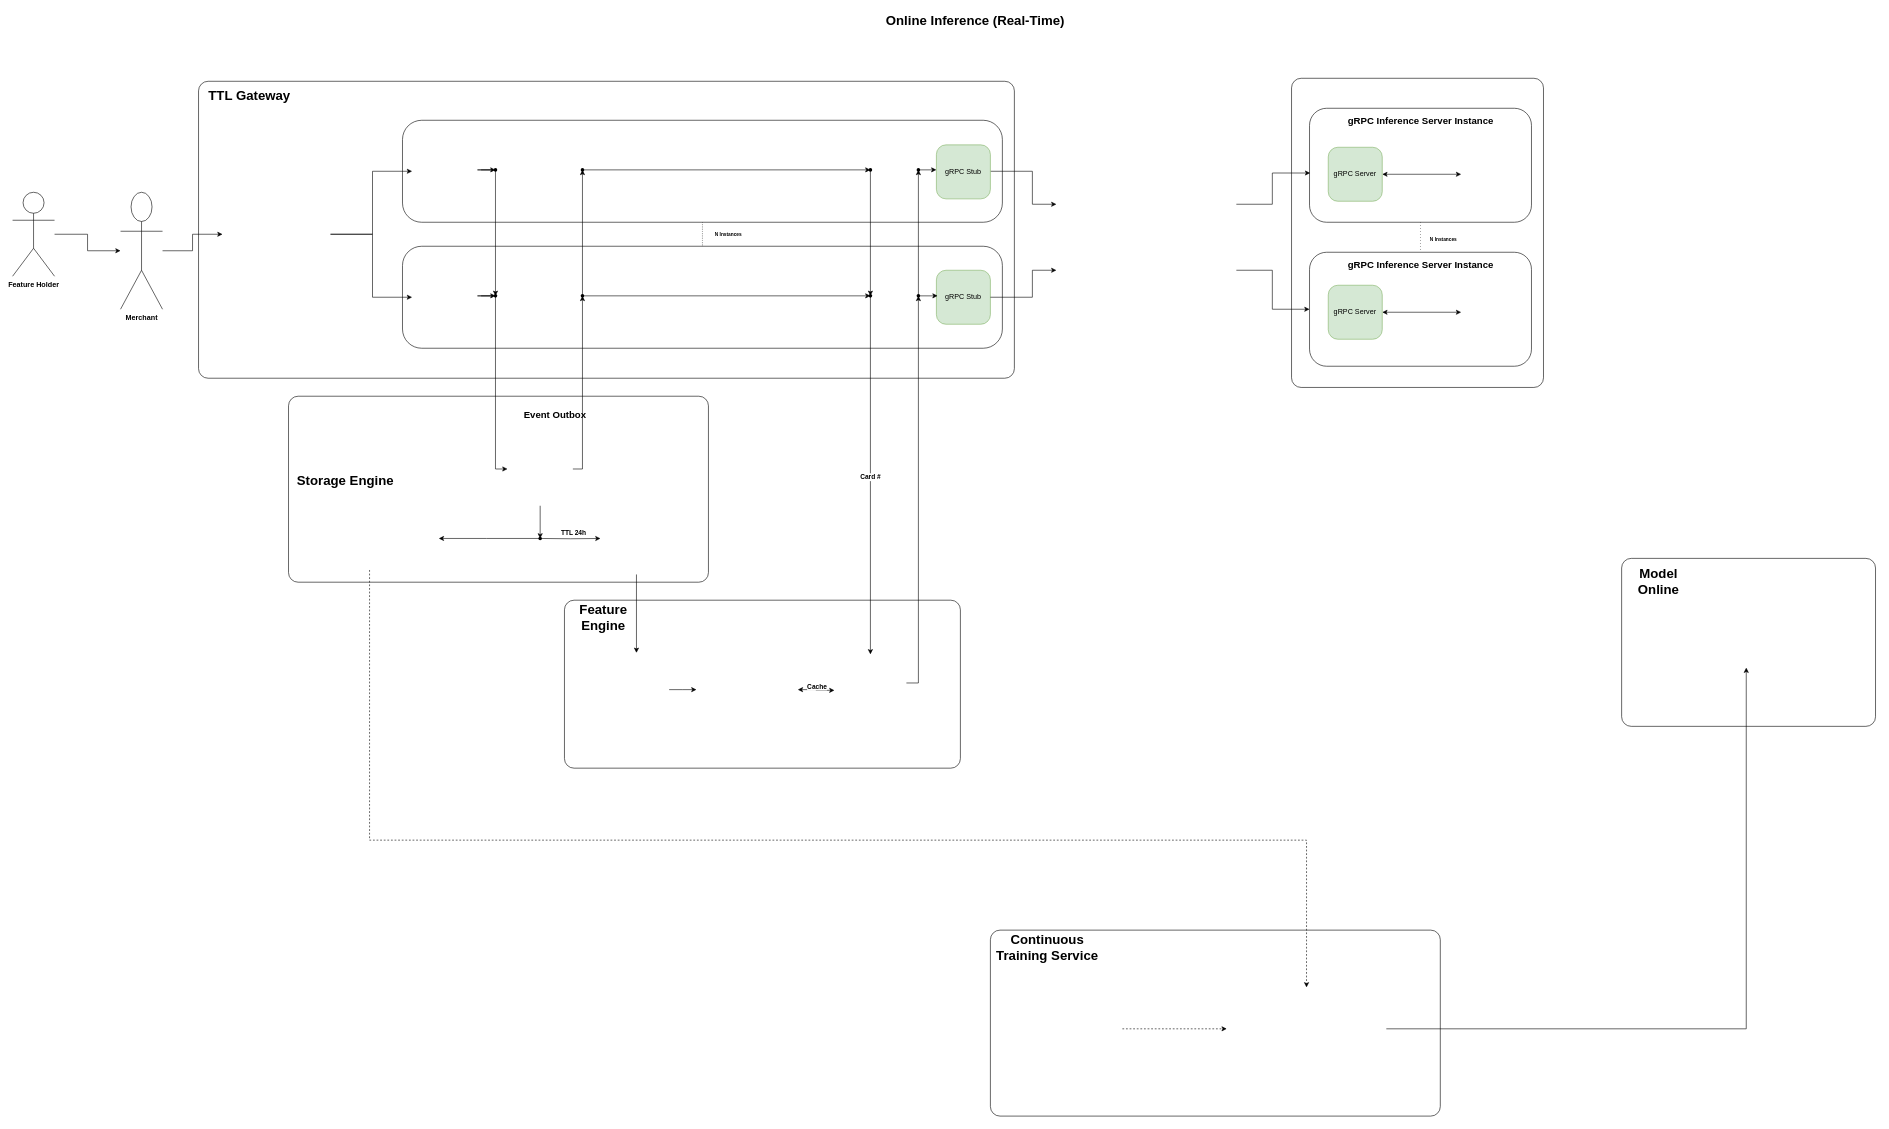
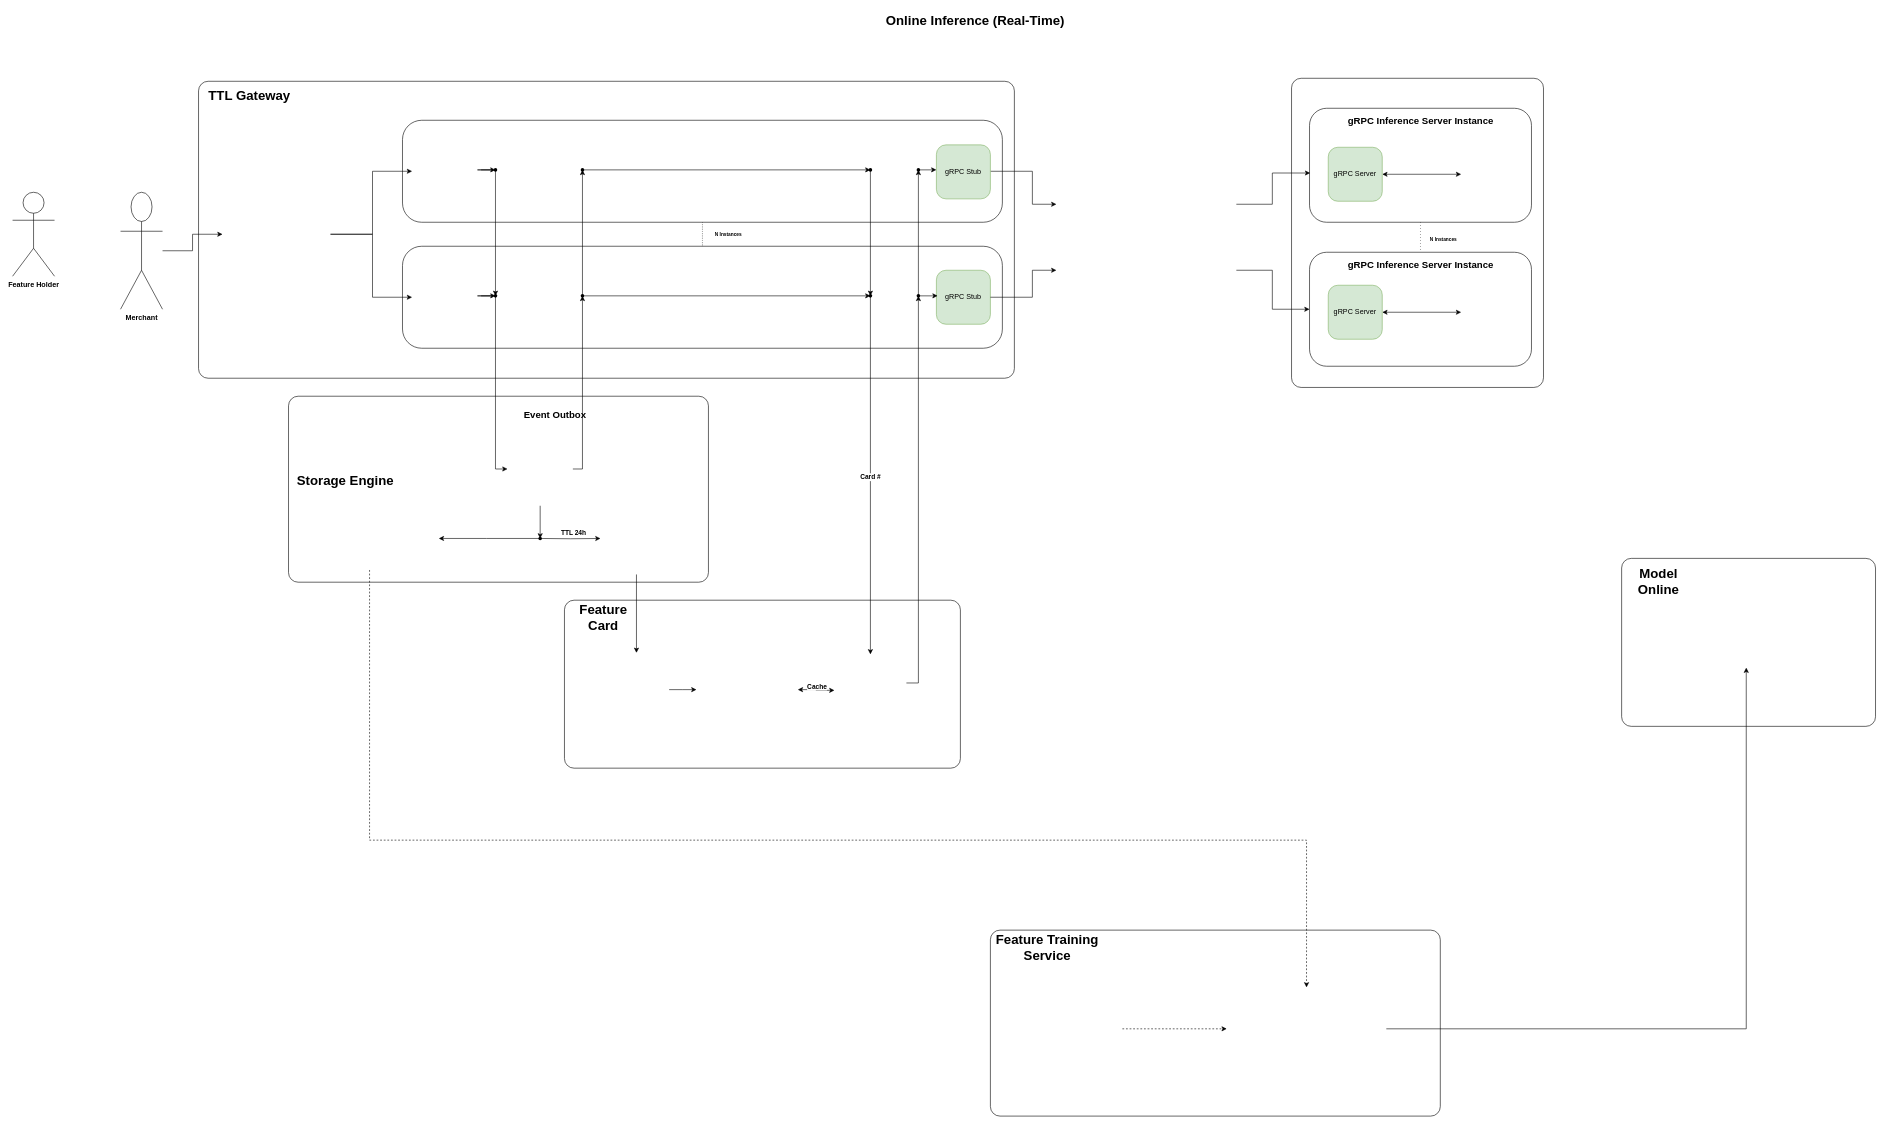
(87, 243) -> none
(603, 618) -> (603, 618)
(1047, 948) -> (1047, 948)
